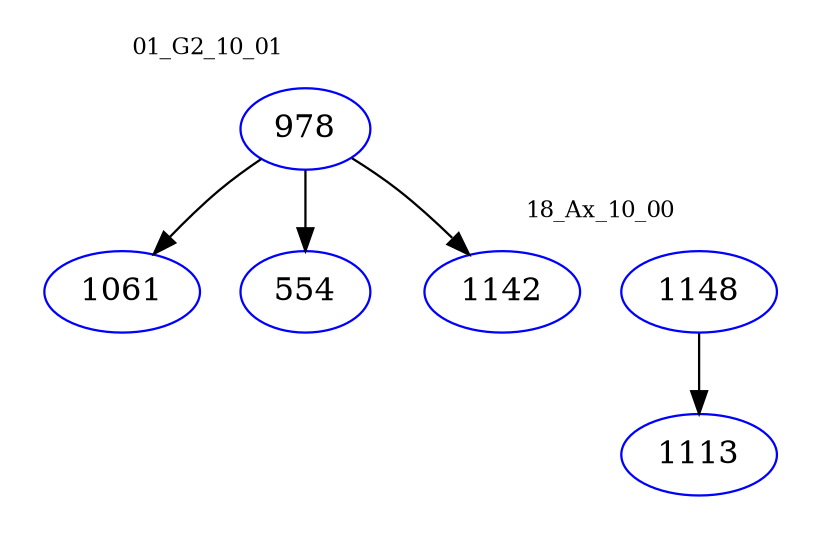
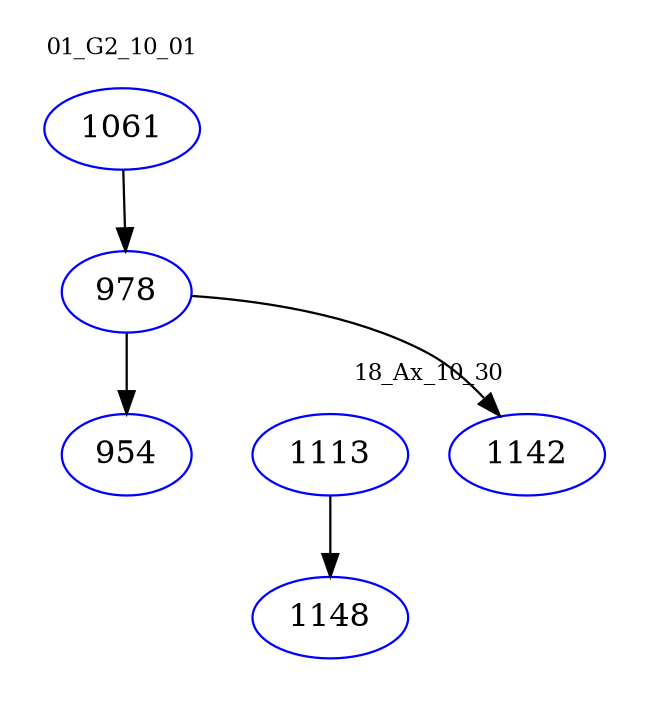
(213, 195) -> (124, 199)
(601, 212) -> (429, 374)
(305, 292) -> (127, 455)
(699, 362) -> (330, 525)
